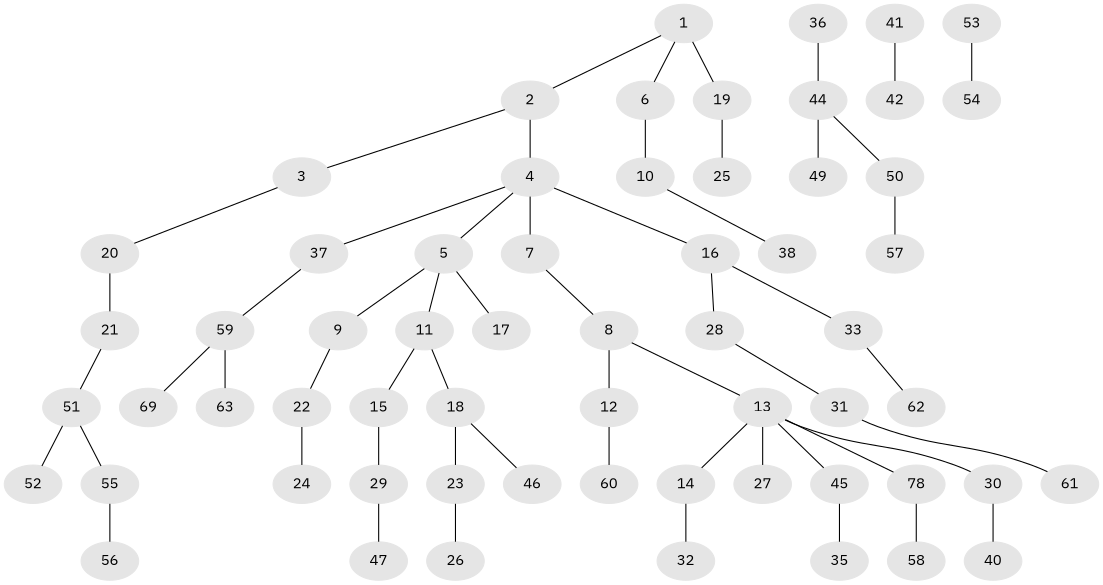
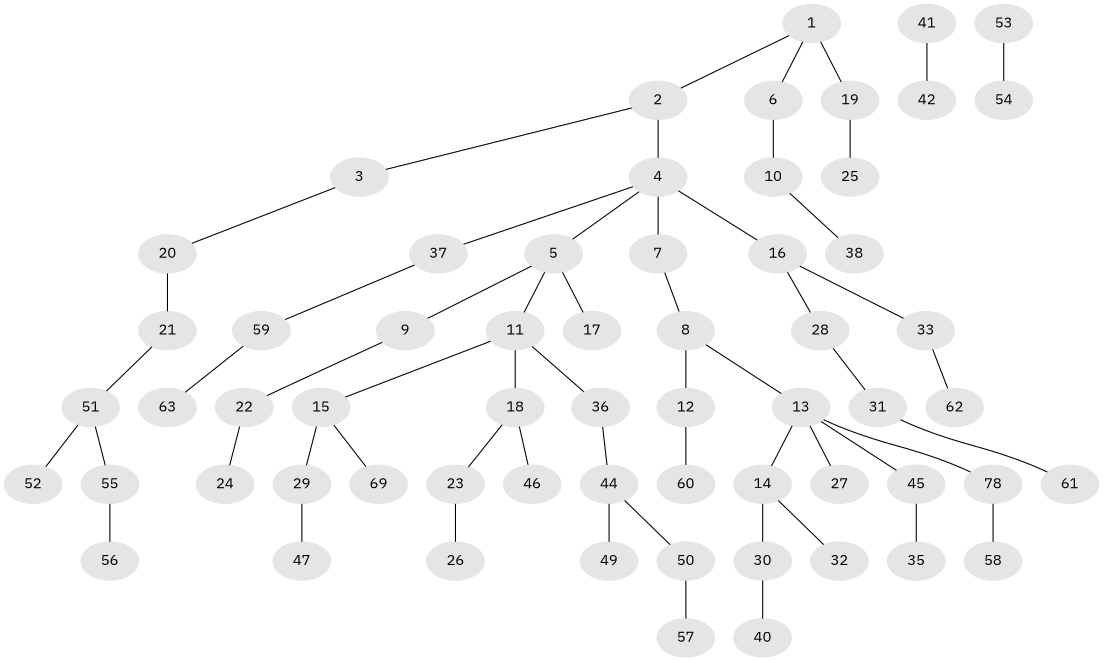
(187, 369) -> (350, 446)
none -> (558, 369)
(878, 446) -> (763, 523)
